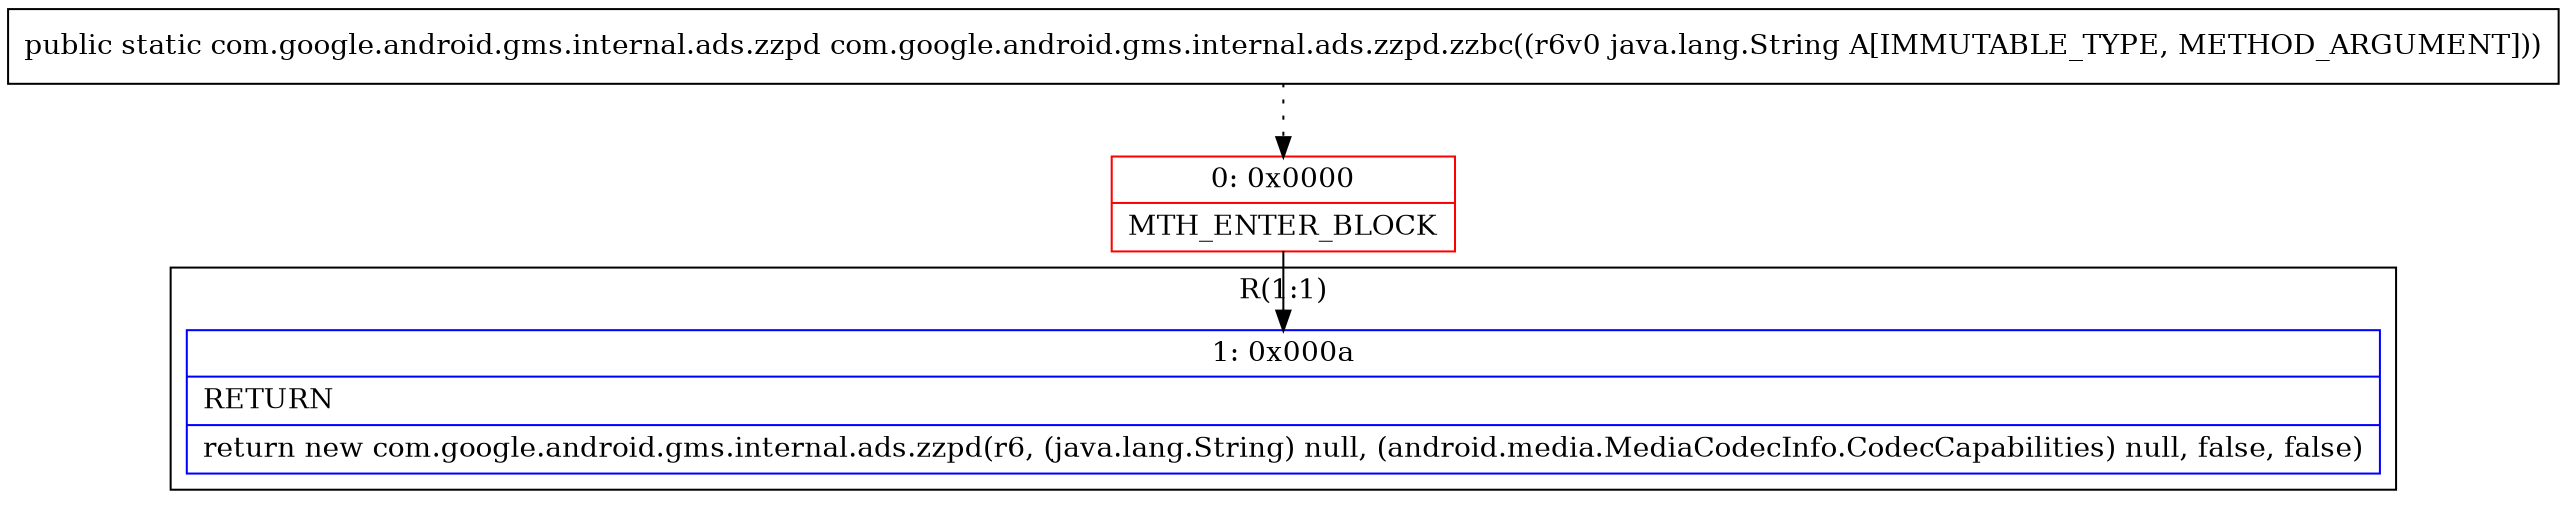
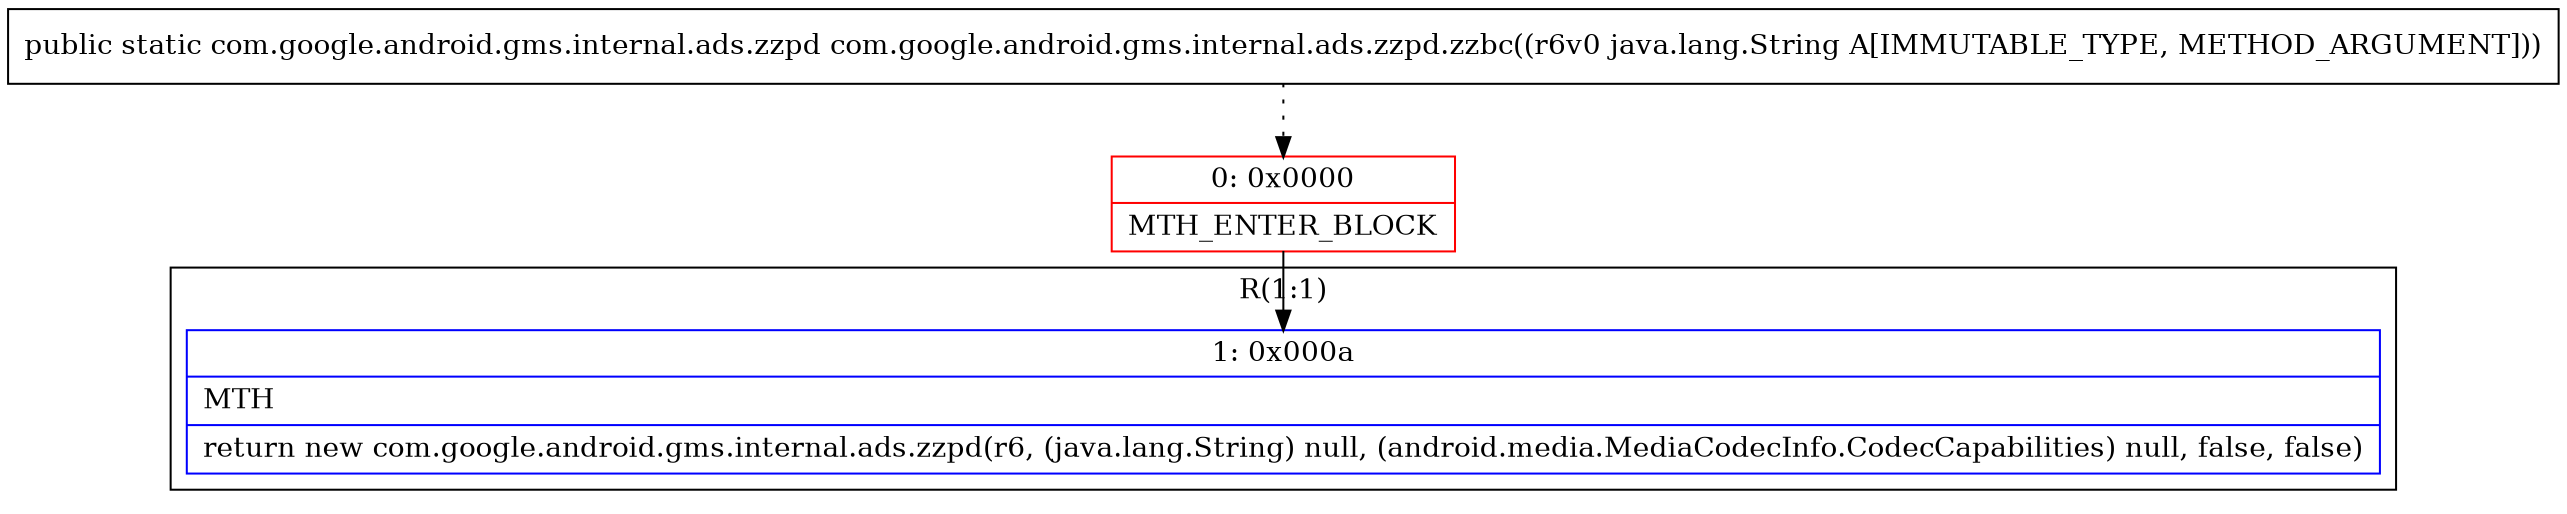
(269, 400) -> (239, 400)
